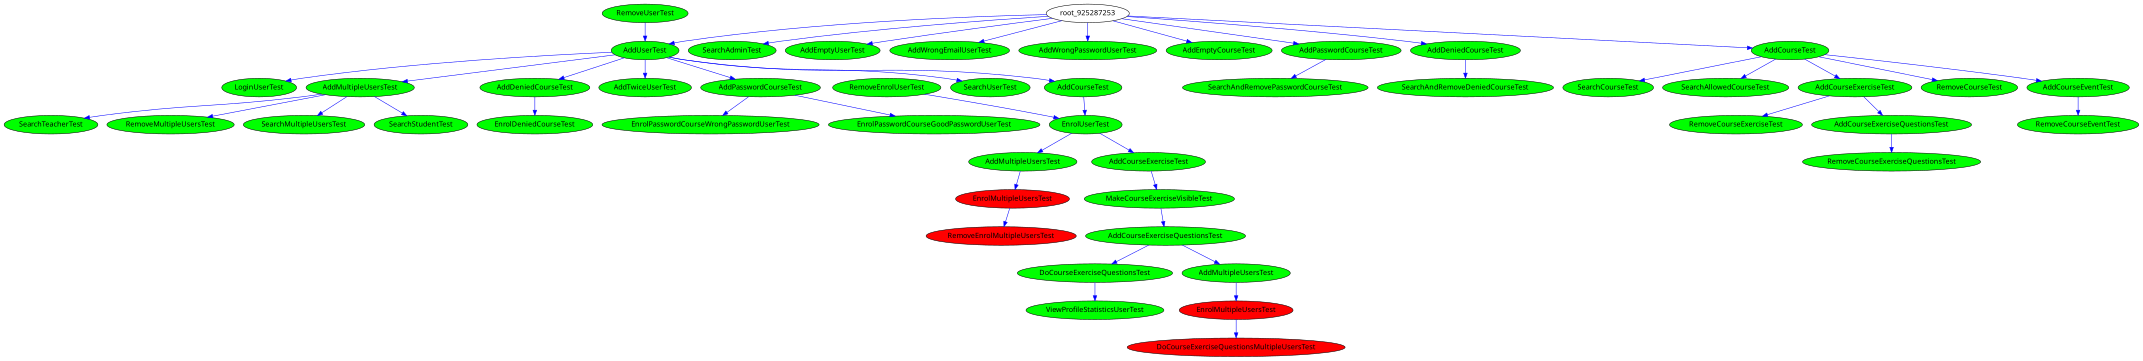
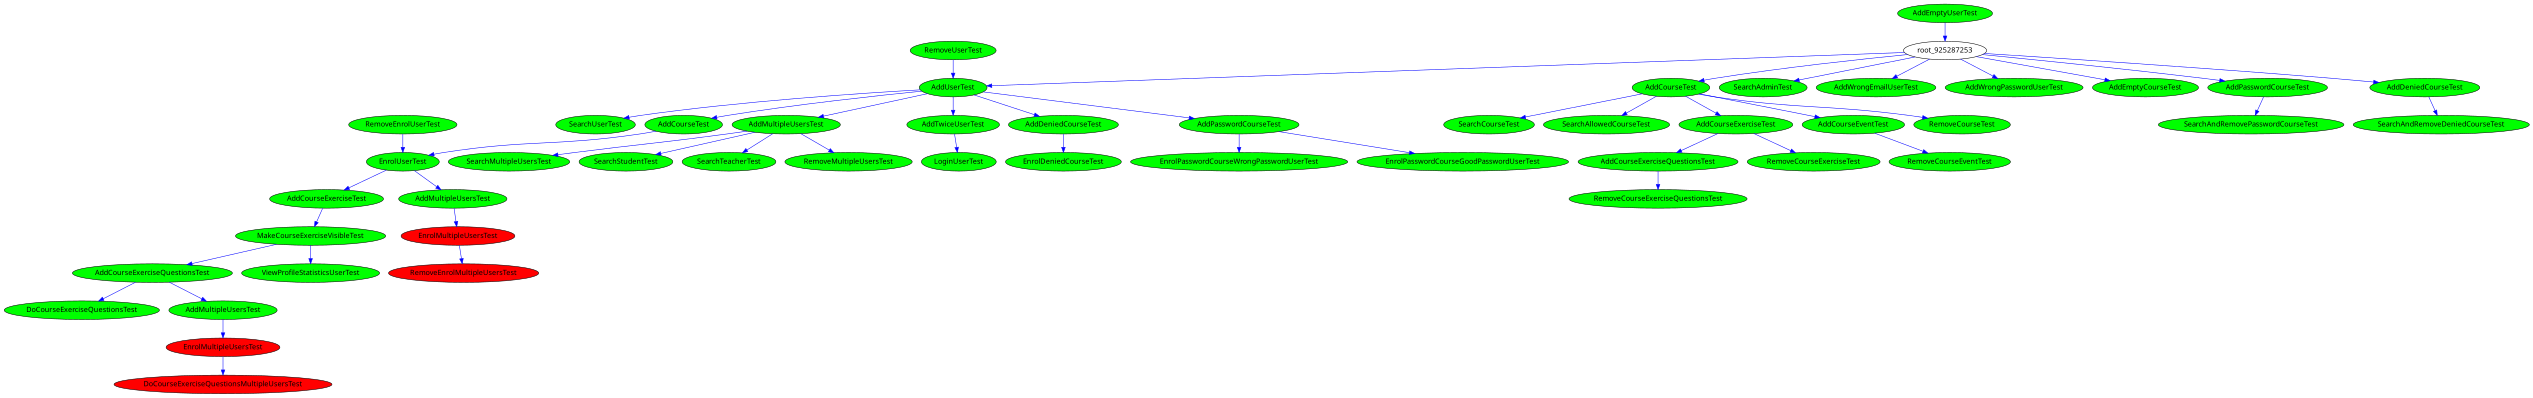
(962, 30) -> (1945, 29)
(451, 62) -> (956, 141)
(1095, 289) -> (311, 252)
